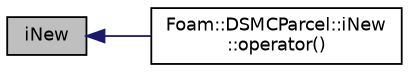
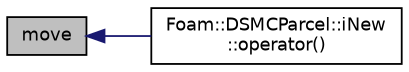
(47, 36) -> (47, 36)
